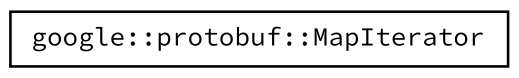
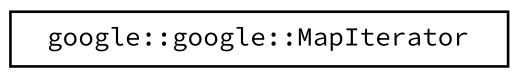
(259, 39) -> (259, 39)
